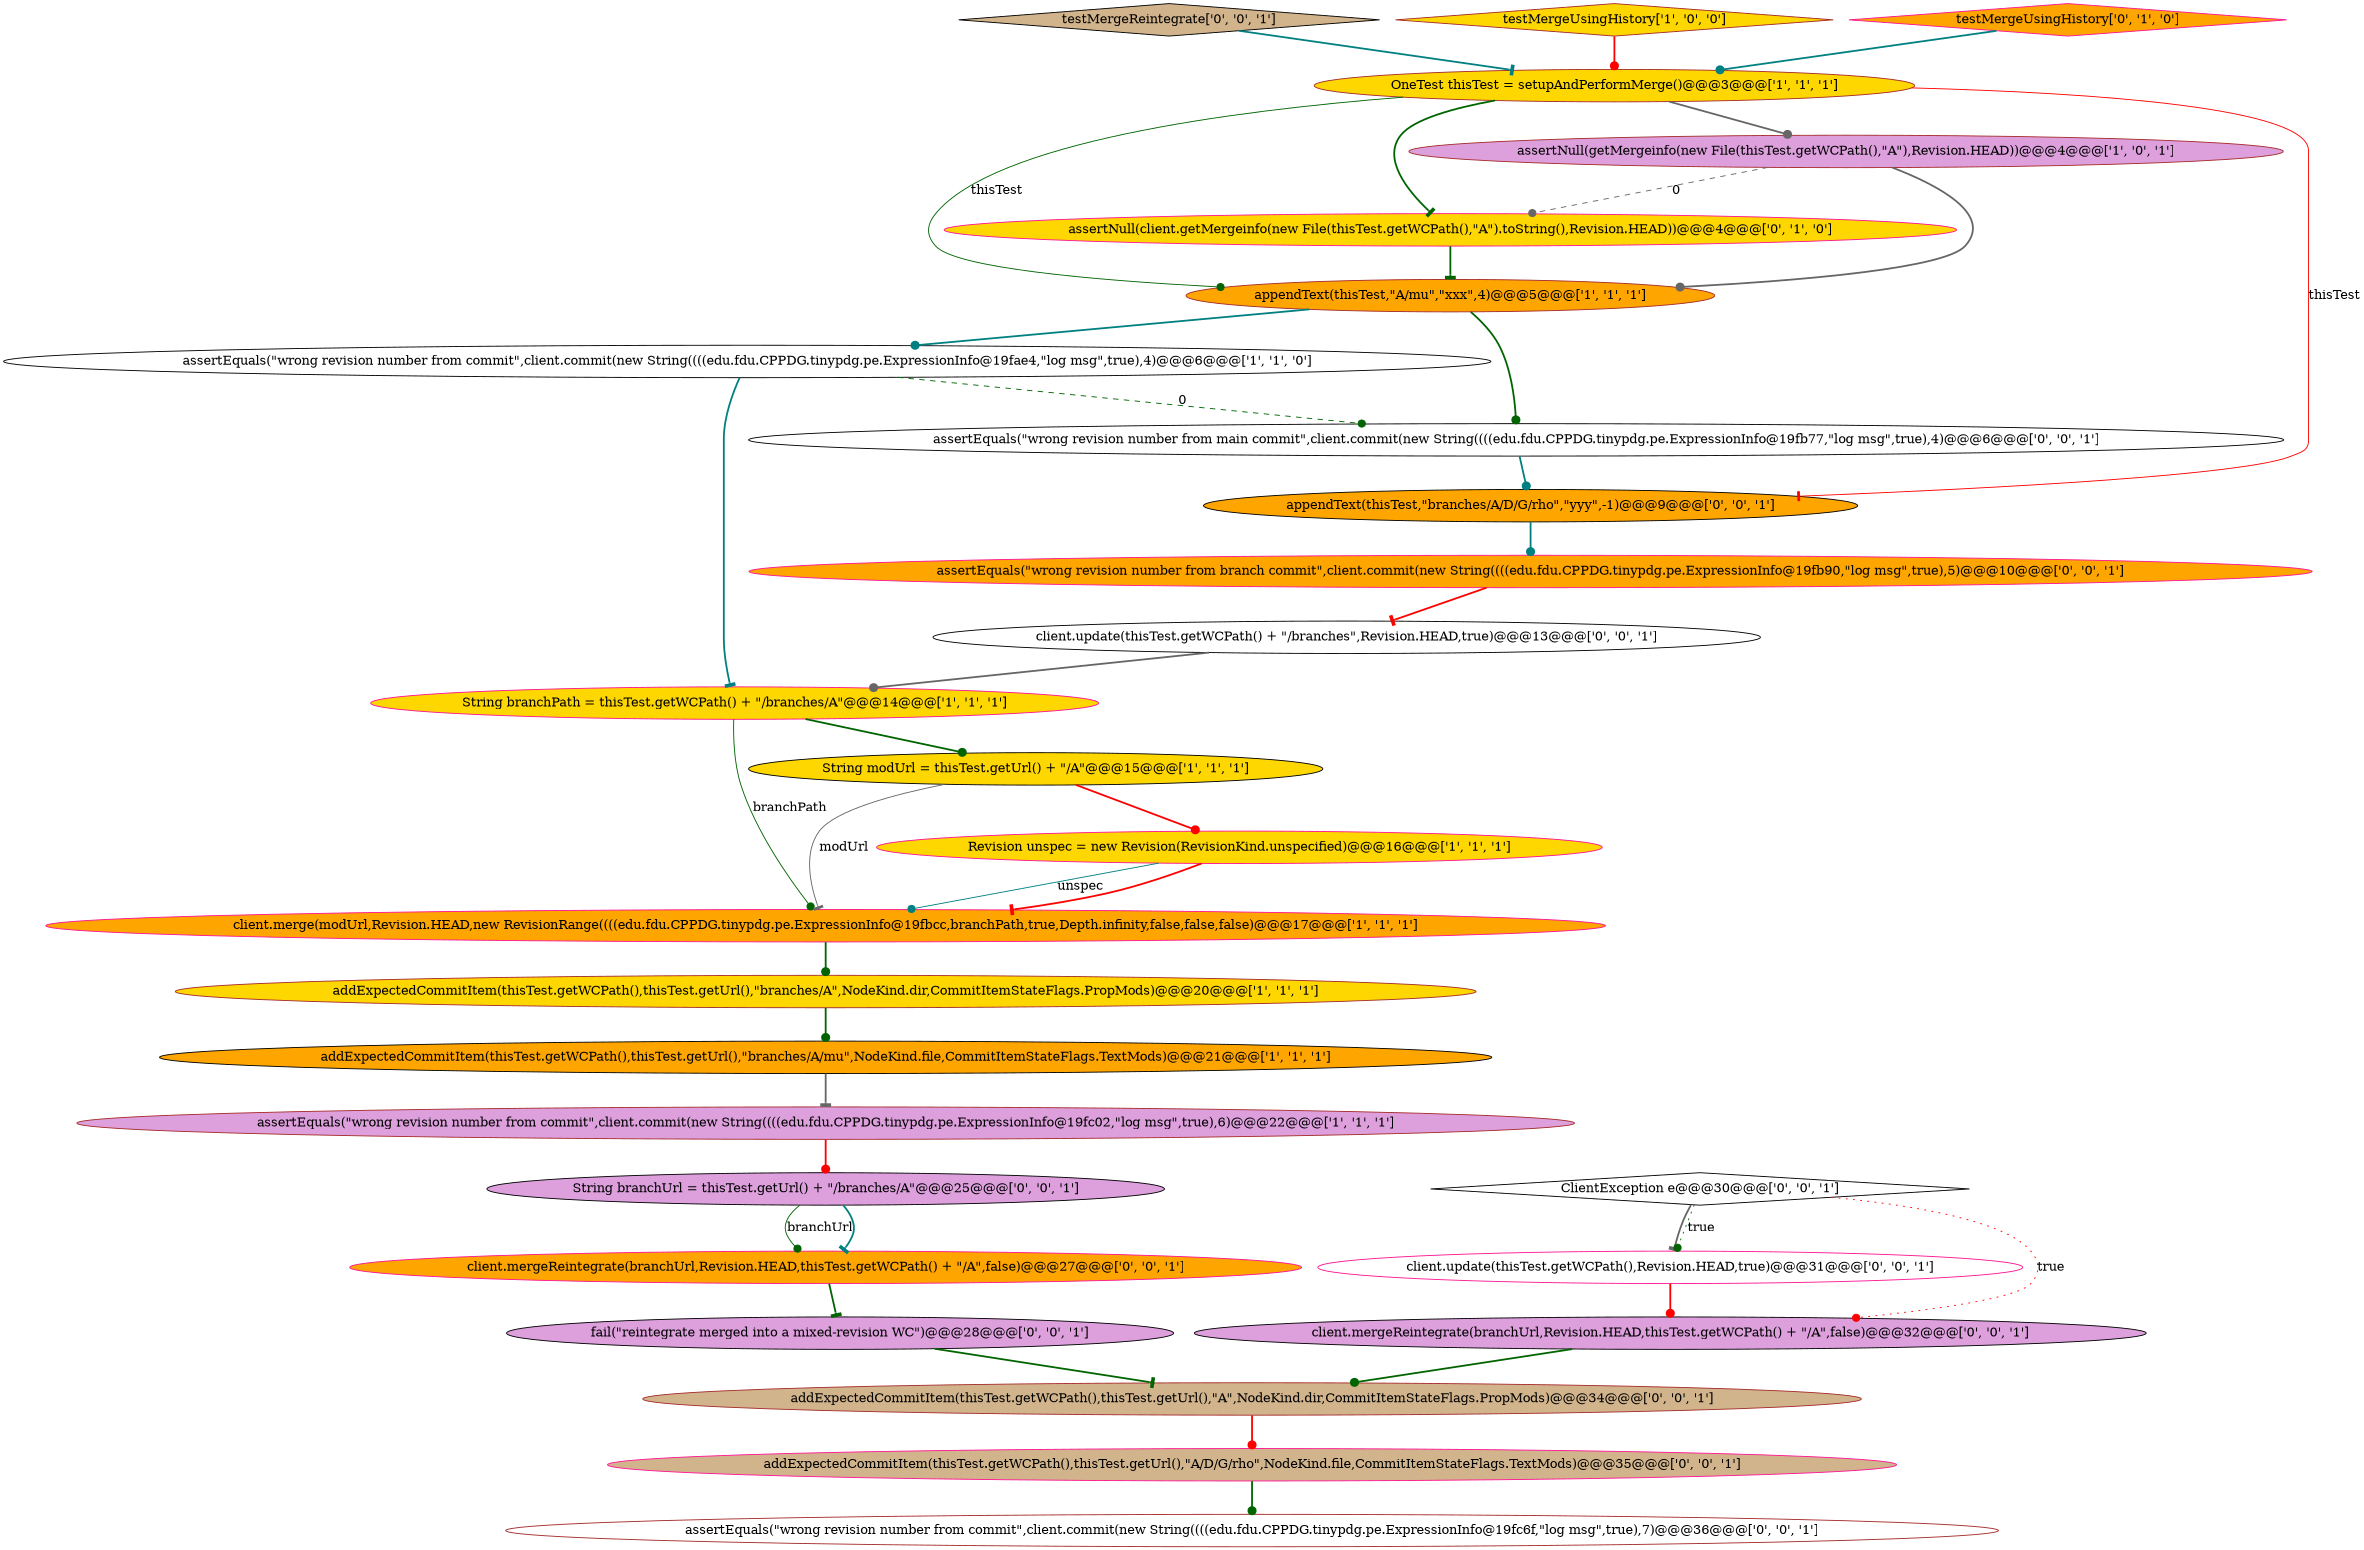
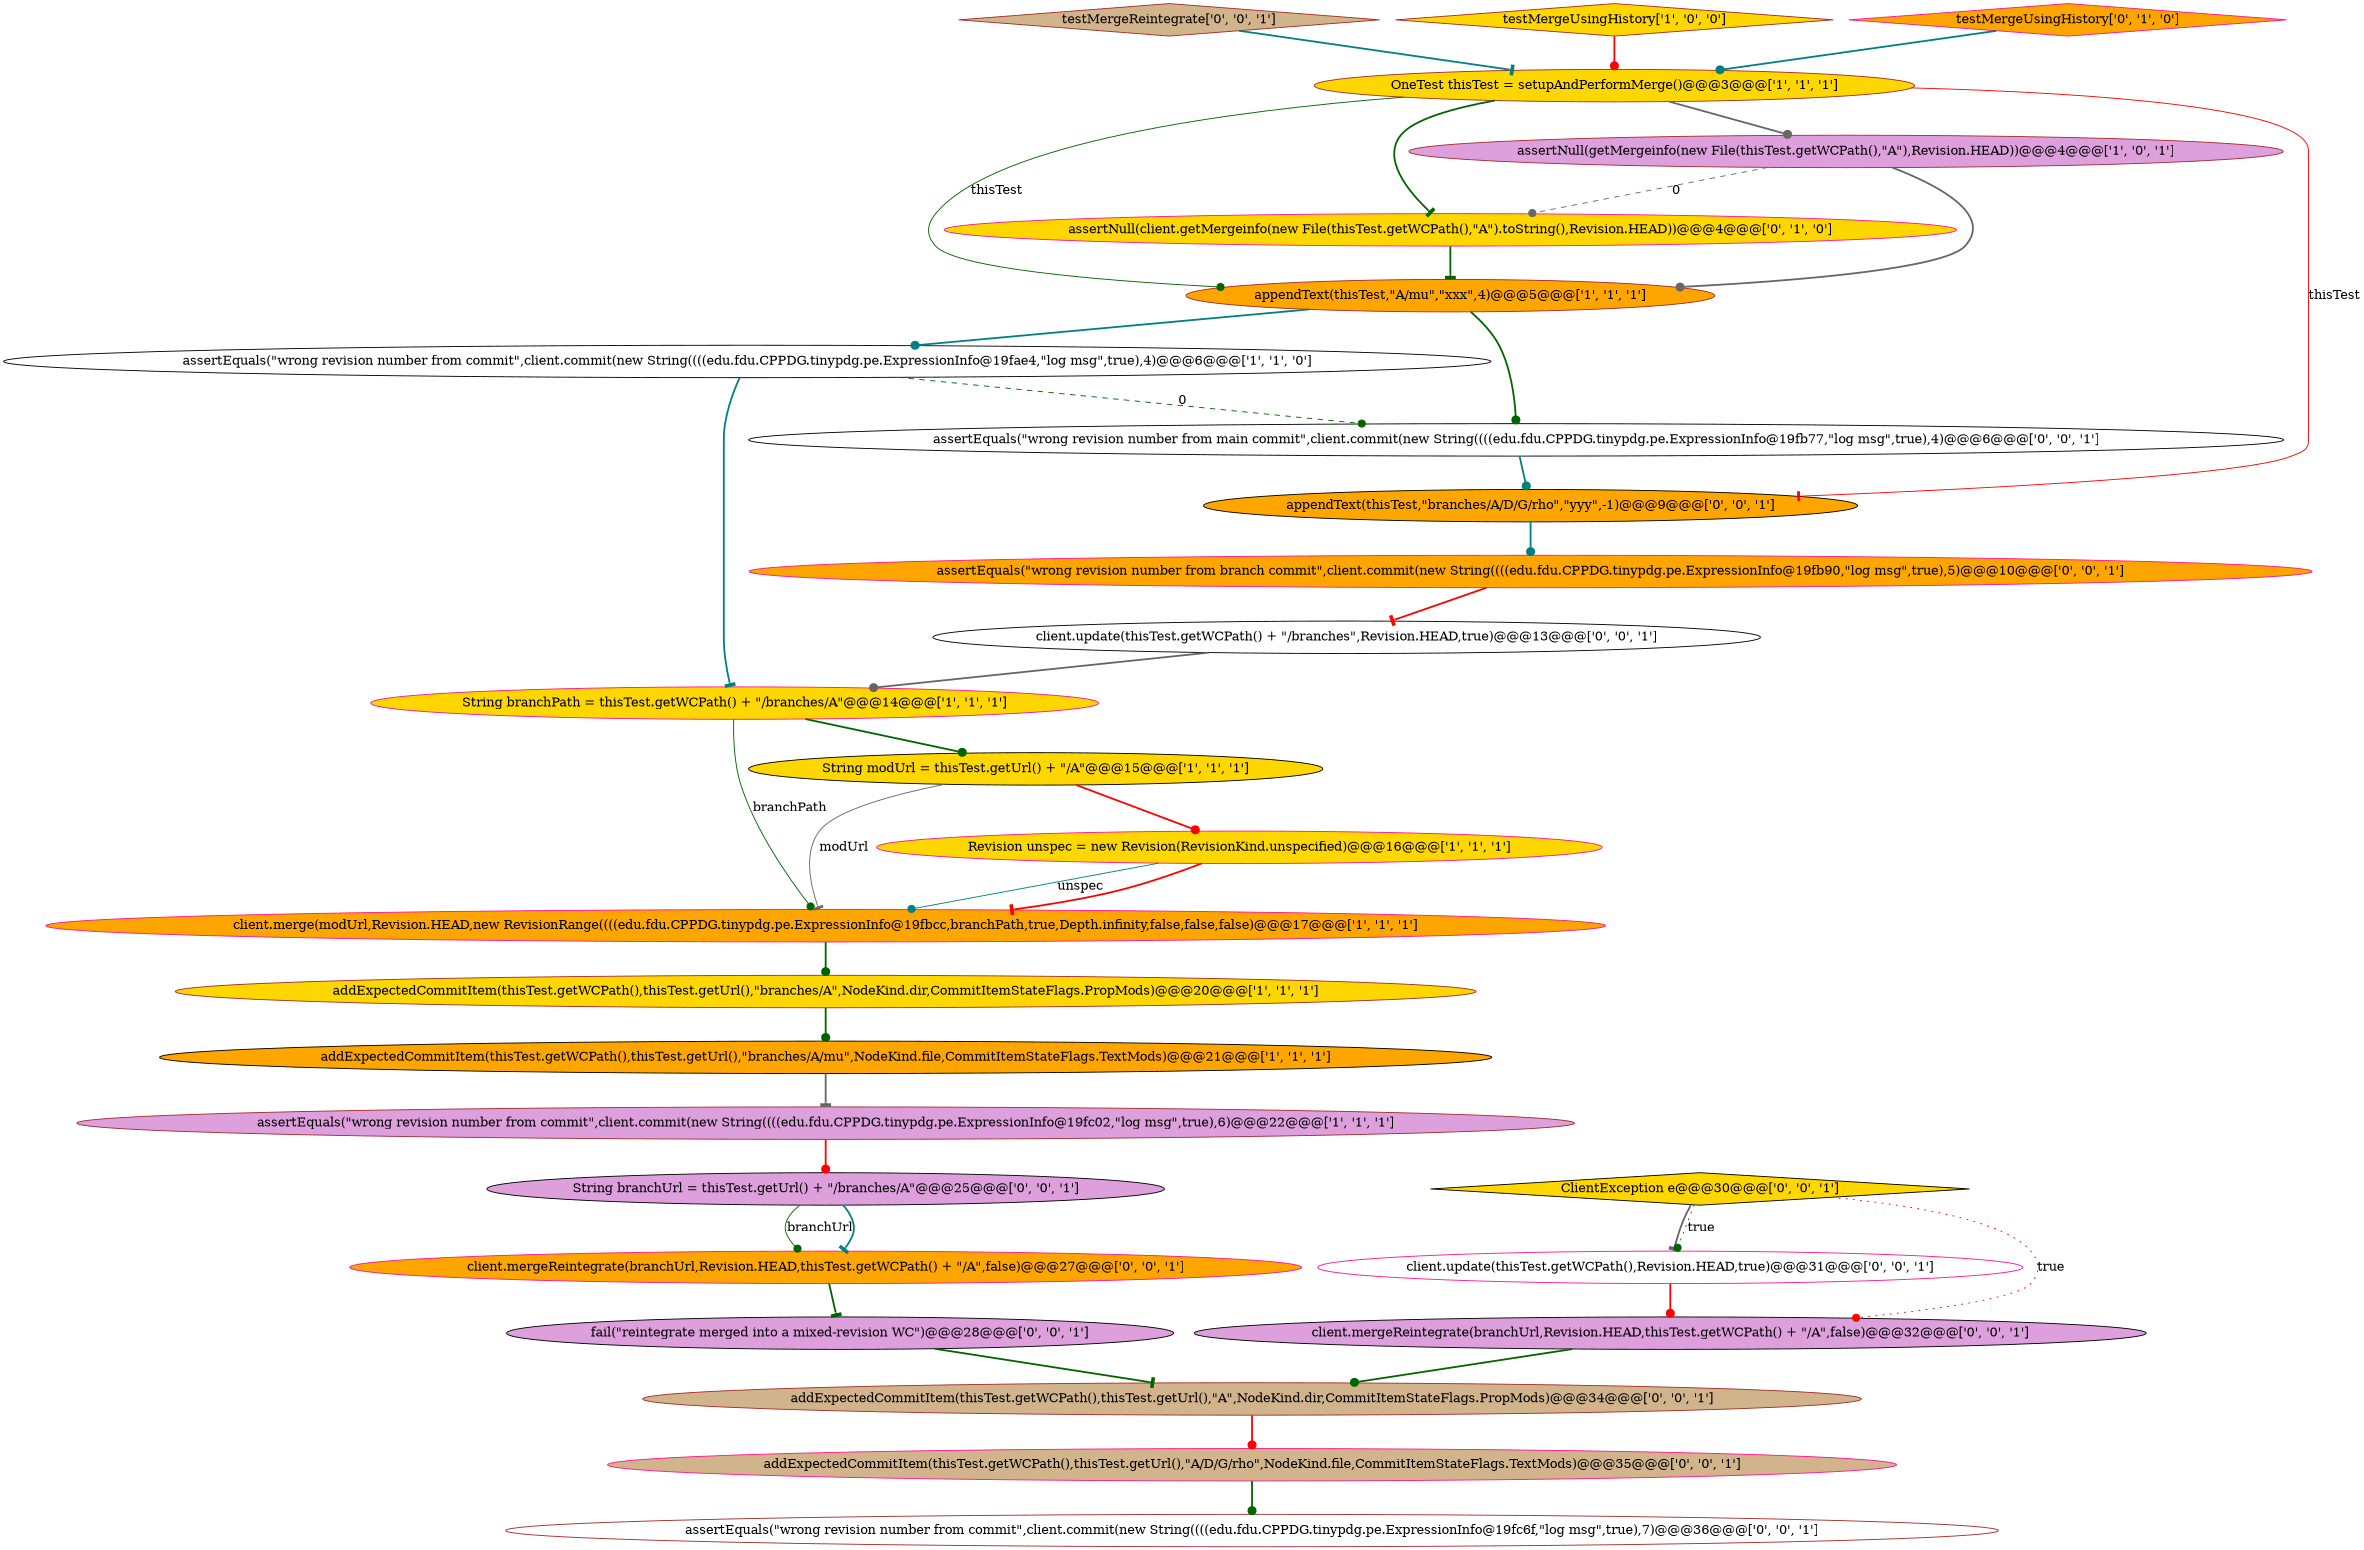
(1169, 20) -> (1169, 20)
(1700, 1189) -> (1700, 1189)
